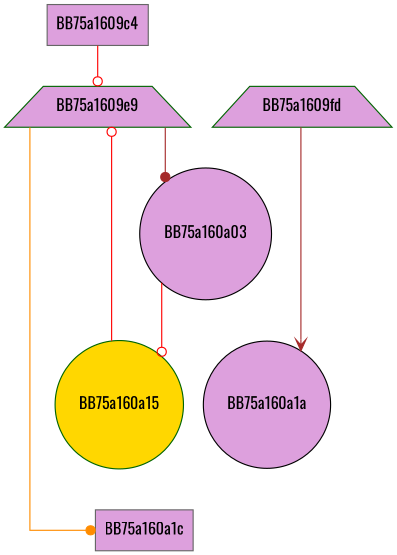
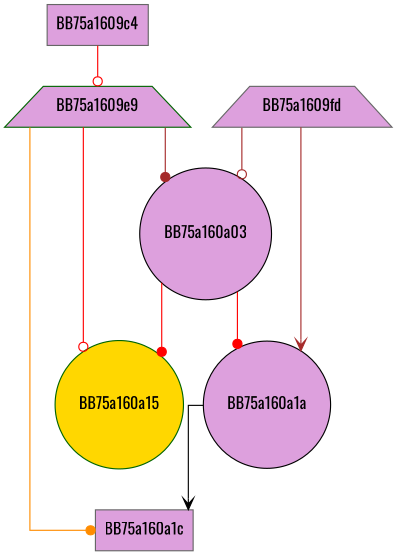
(302, 107) -> (302, 107)
none -> (242, 149)
(112, 239) -> (83, 235)
(162, 315) -> (162, 315)
none -> (237, 316)
none -> (188, 444)
